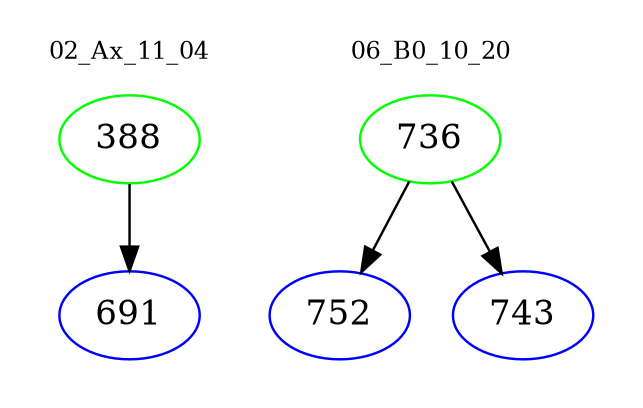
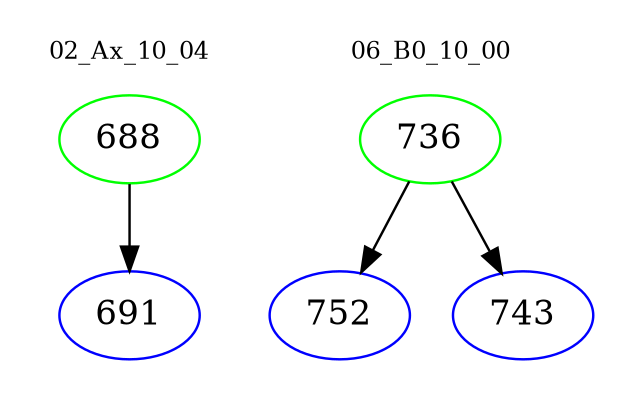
(130, 53) -> (130, 53)
(431, 53) -> (431, 53)
(130, 139) -> (130, 139)
